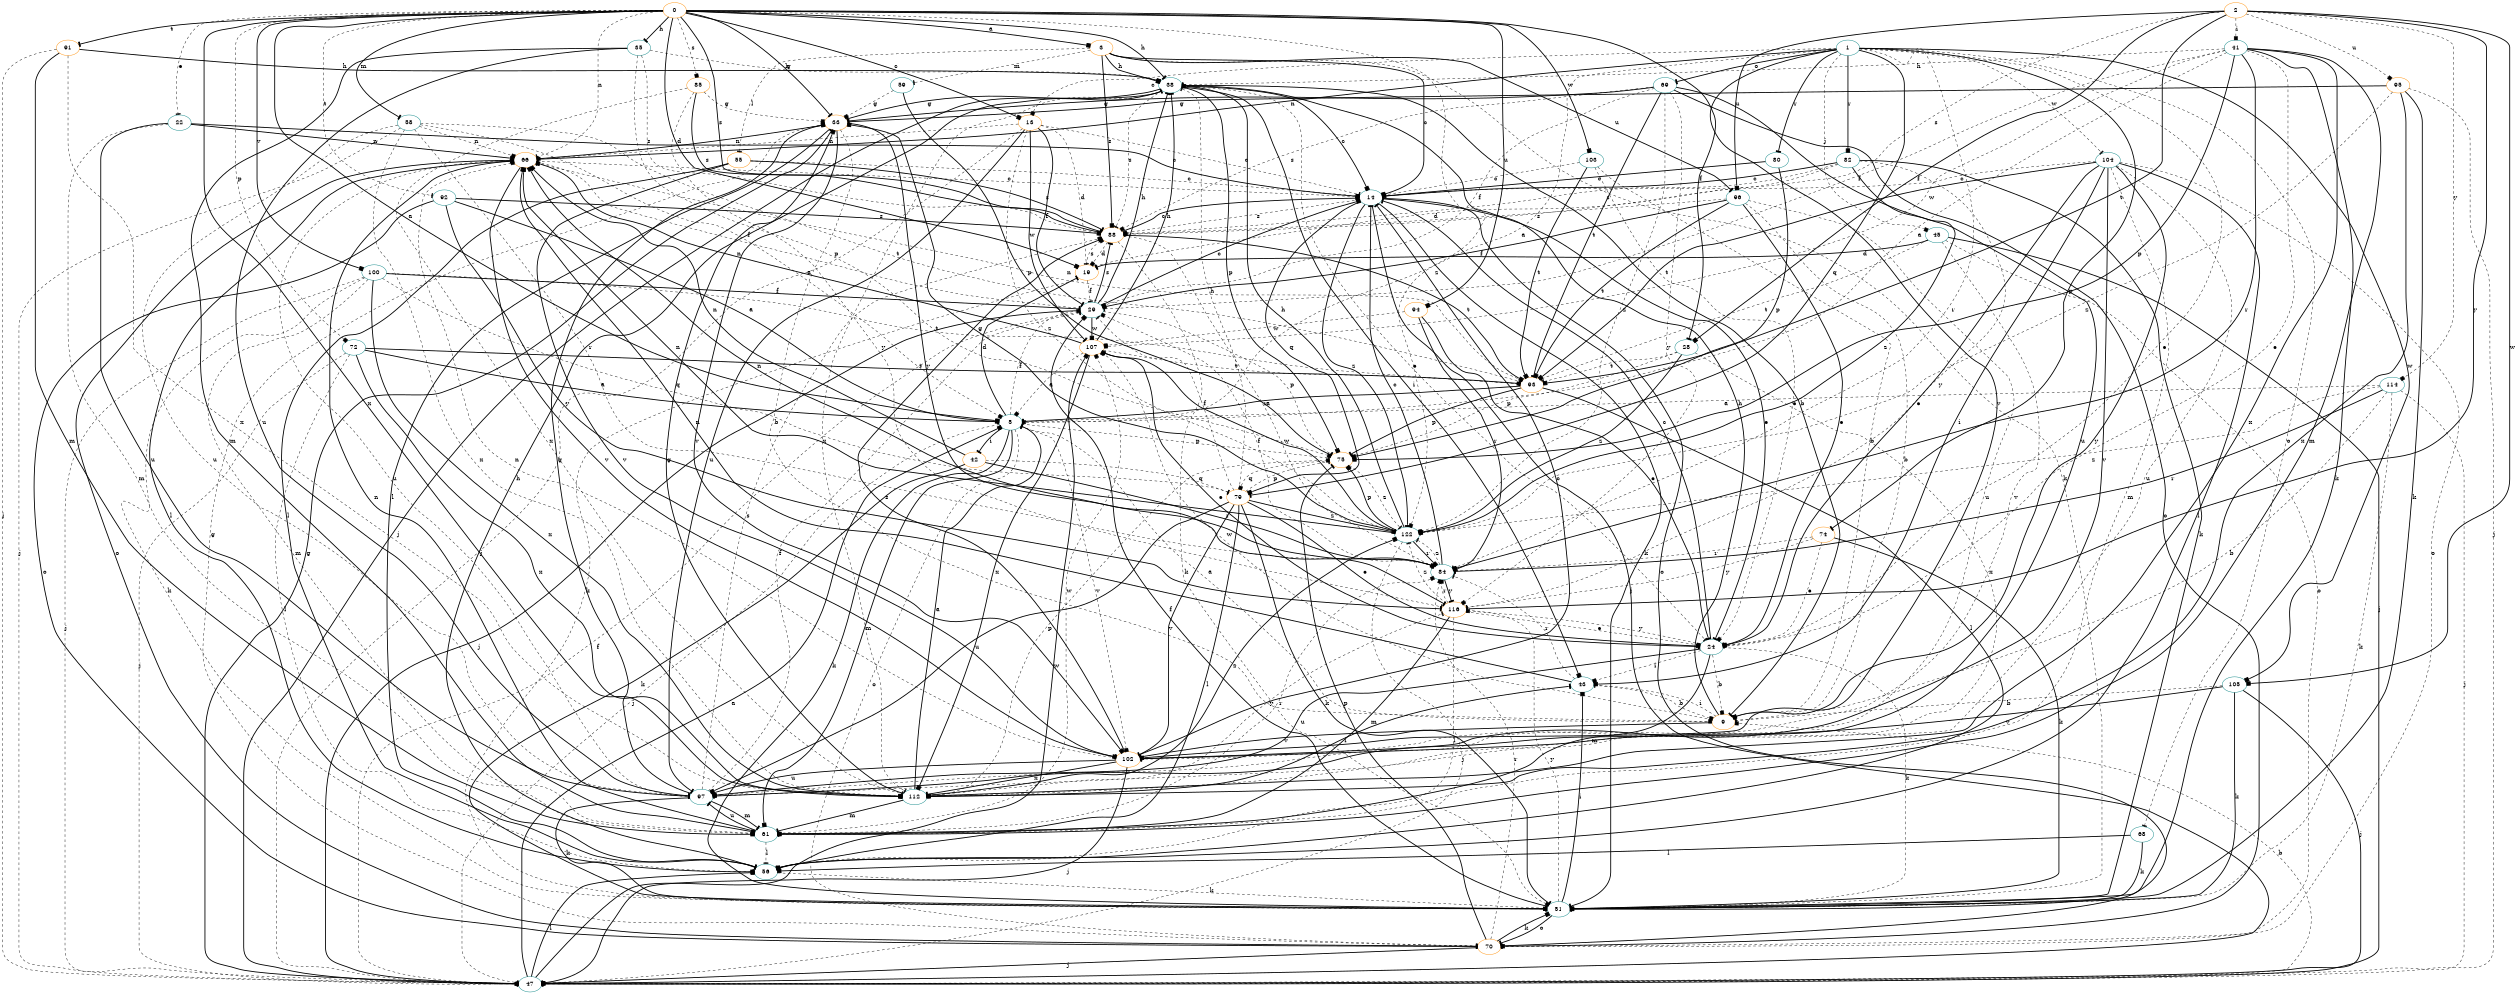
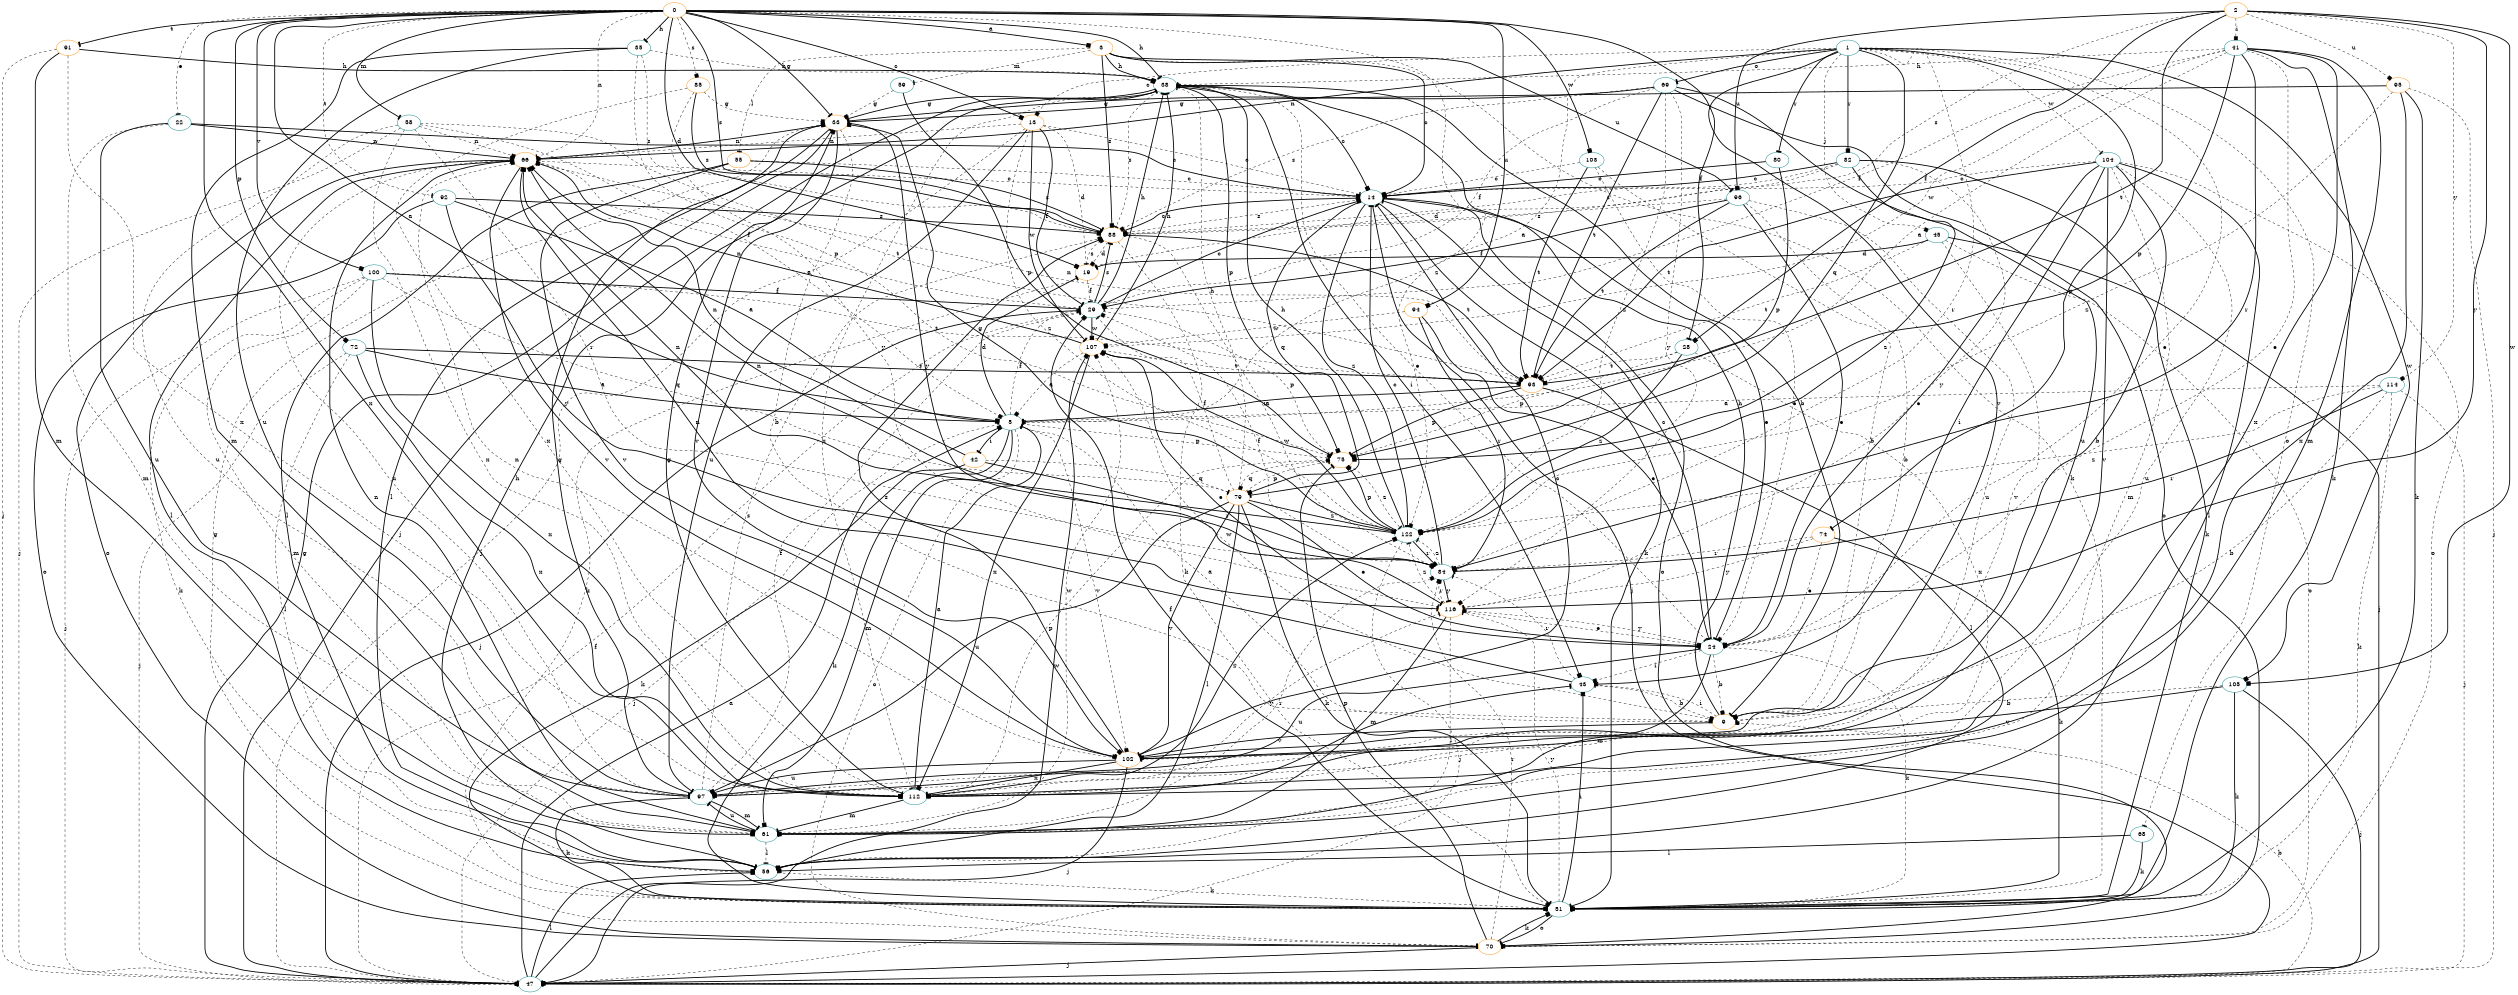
(244, 33) -> (243, 33)
(2097, 441) -> (2098, 441)
